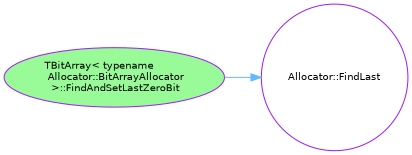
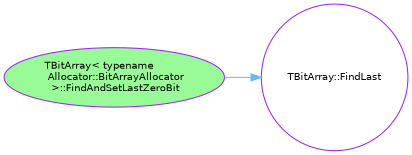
(335, 77) -> (335, 77)
